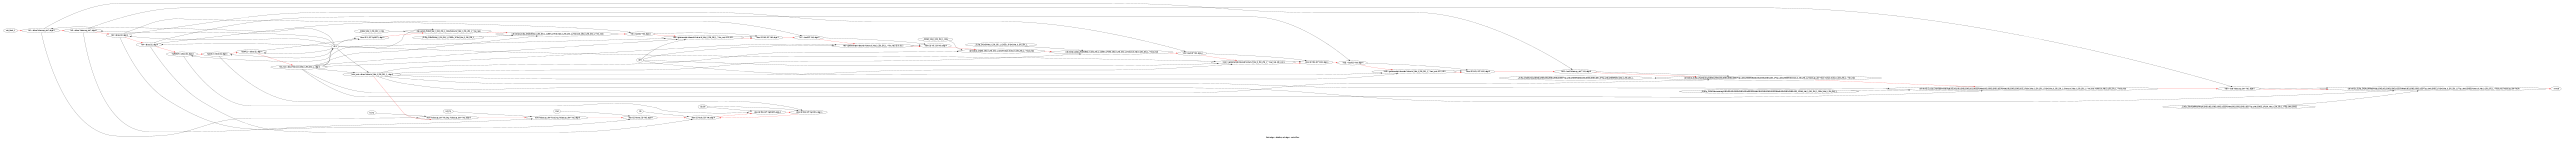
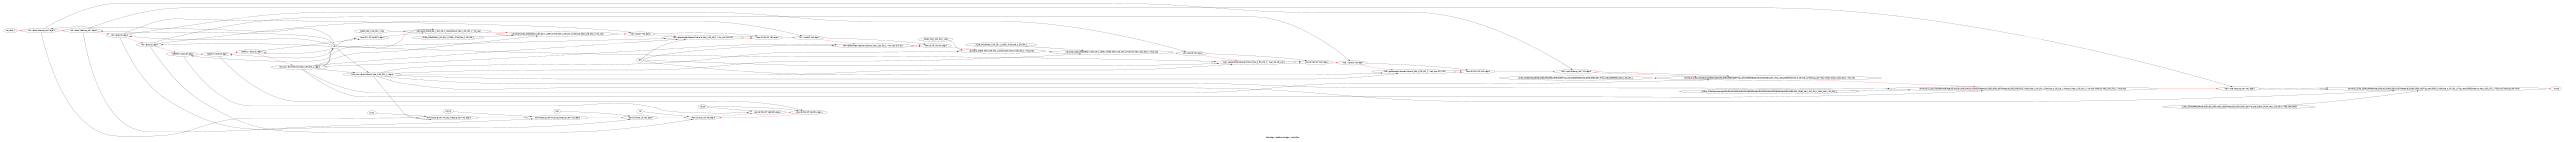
(396, 104) -> (396, 104)
